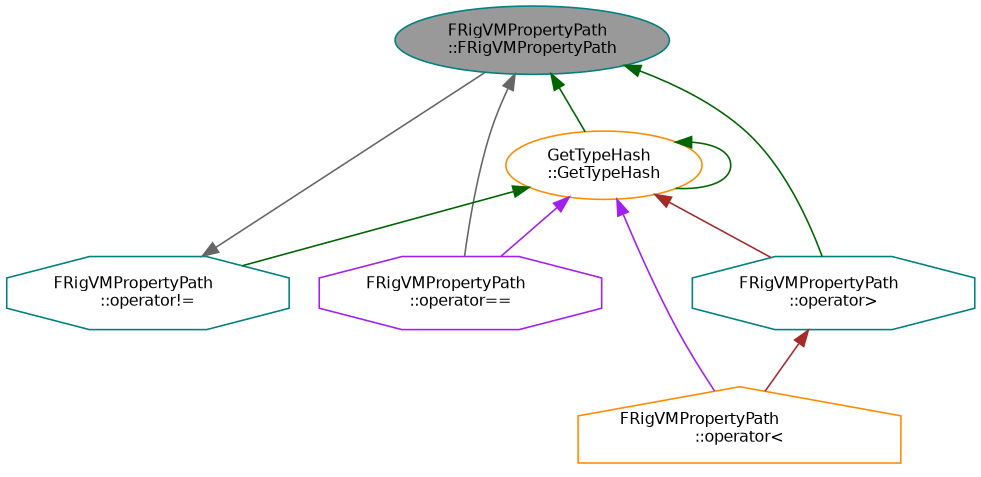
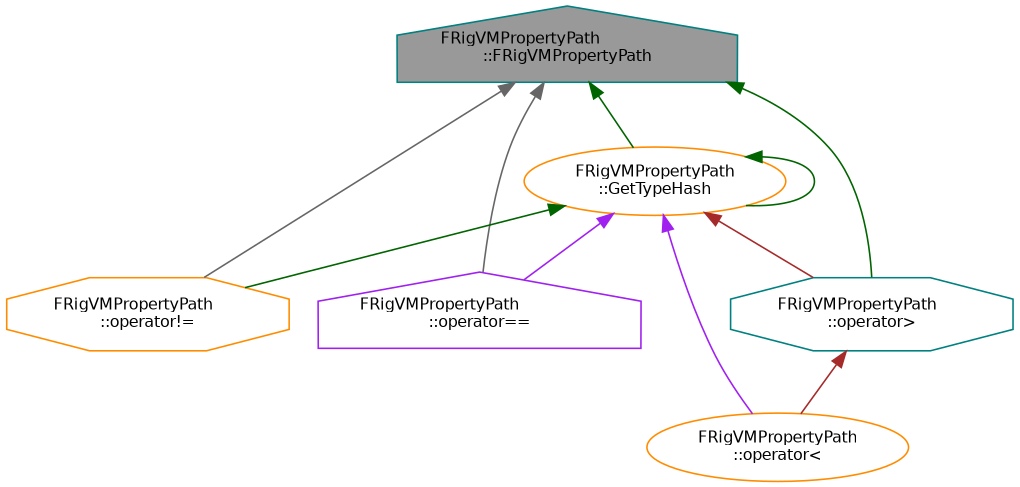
(532, 40) -> (567, 48)
(350, 160) -> (353, 184)
(604, 165) -> (655, 181)
(148, 293) -> (148, 314)
(460, 293) -> (480, 314)
(739, 429) -> (778, 447)
